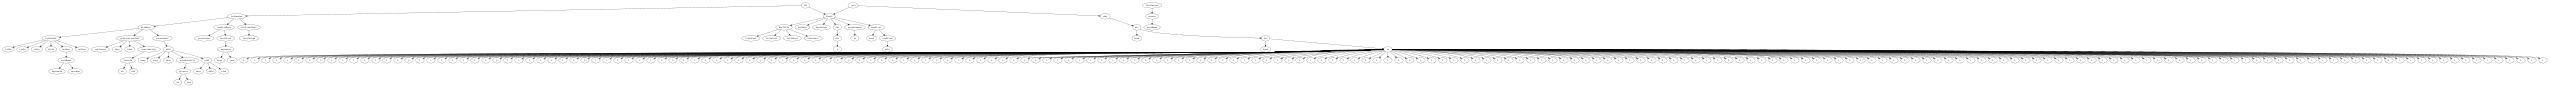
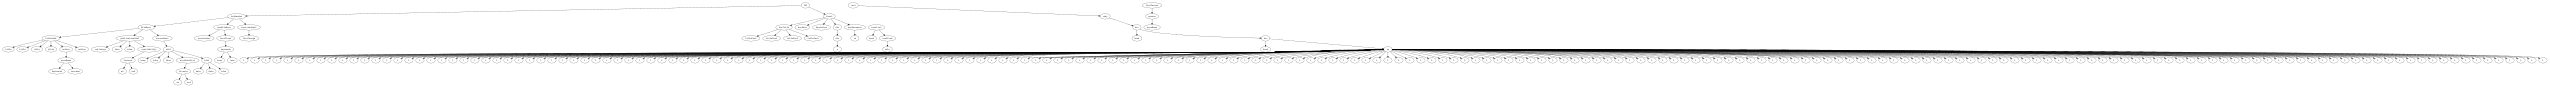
(842, 10) -> none
(852, 21) -> none
